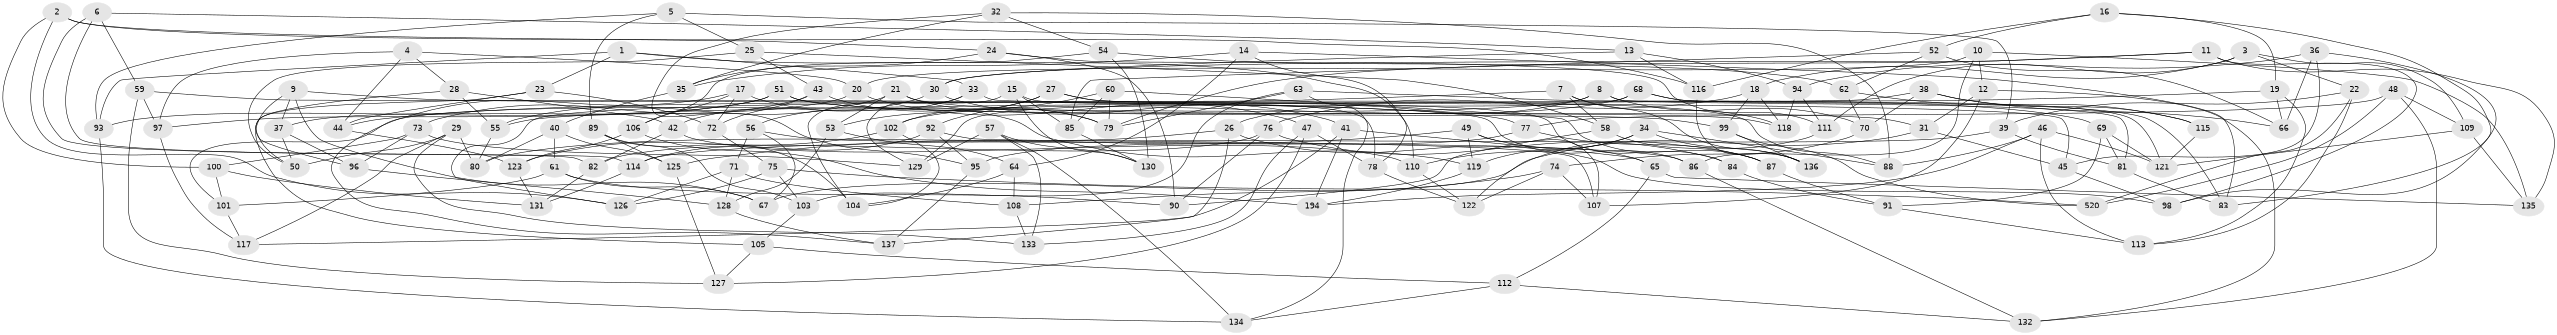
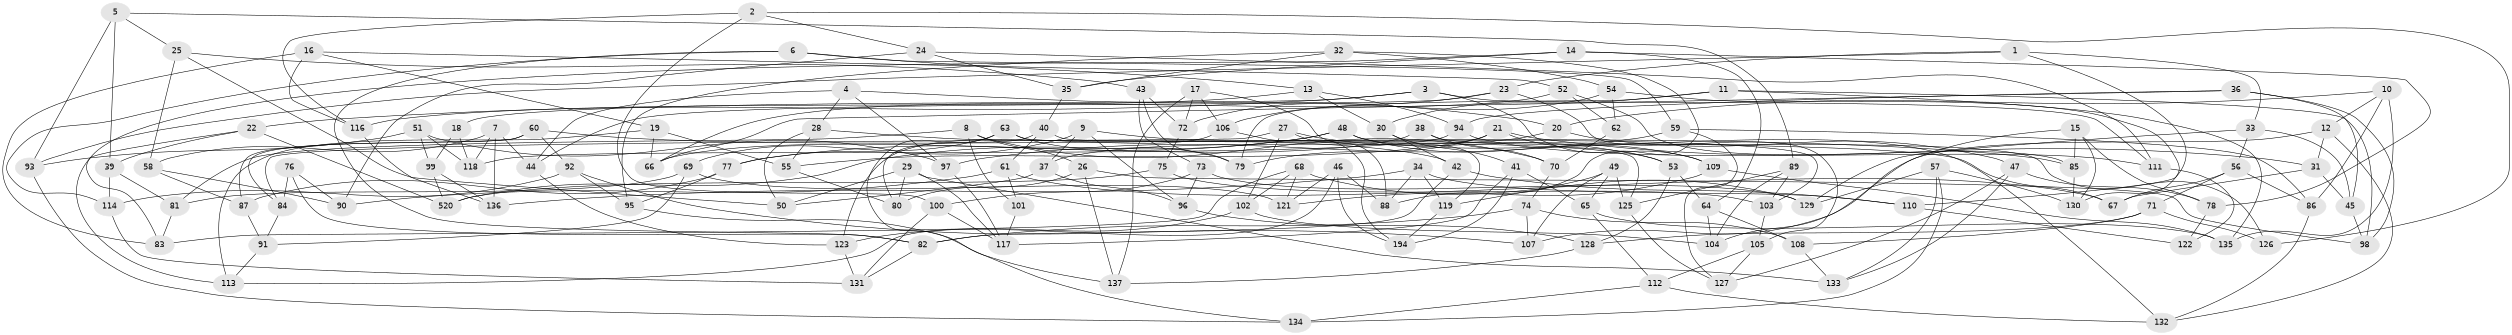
(1510, 103) -> none
(1109, 109) -> (362, 144)
(2203, 129) -> none
(1515, 186) -> (1239, 226)
(219, 187) -> (969, 225)
(690, 194) -> none
